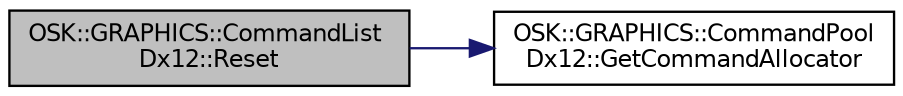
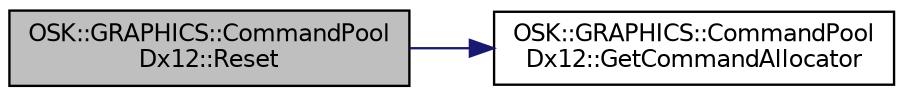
(209, 48) -> (209, 48)
